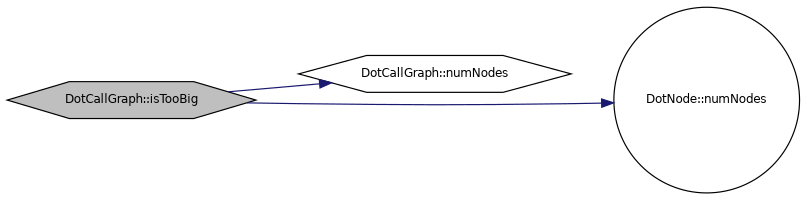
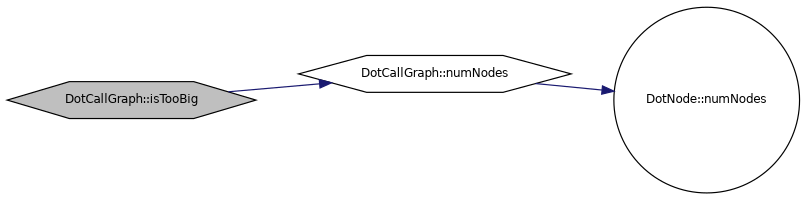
(424, 105) -> (569, 87)
